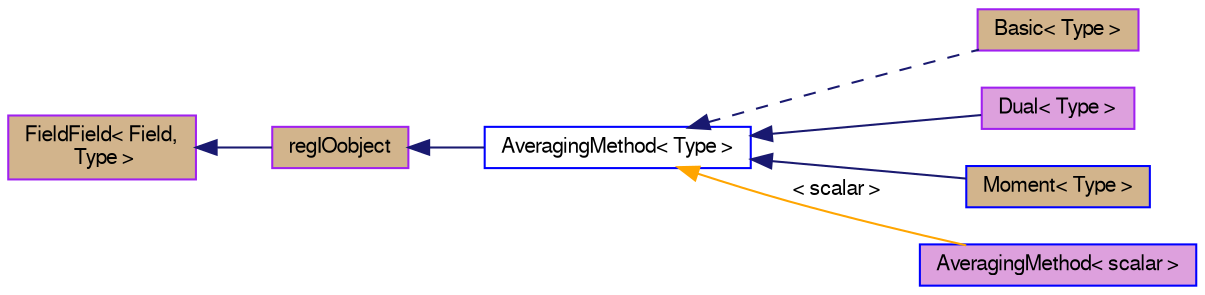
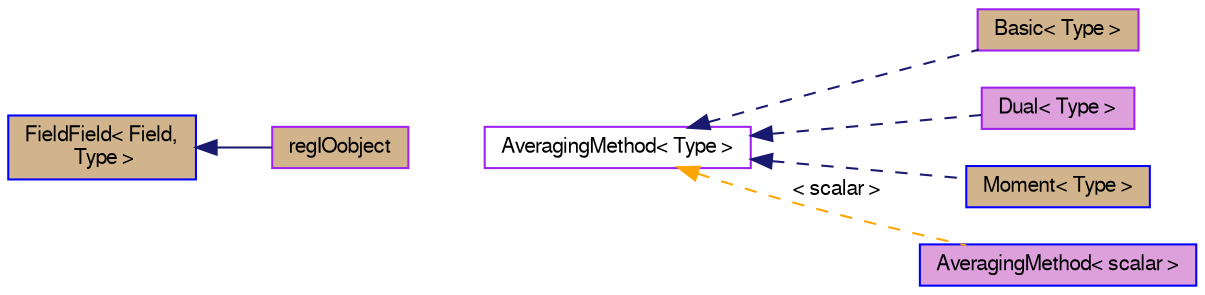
(877, 124) -> (877, 124)
(102, 147) -> (102, 147)
(457, 147) -> none
(618, 147) -> (618, 147)
(869, 170) -> (869, 170)
(831, 213) -> (831, 213)
